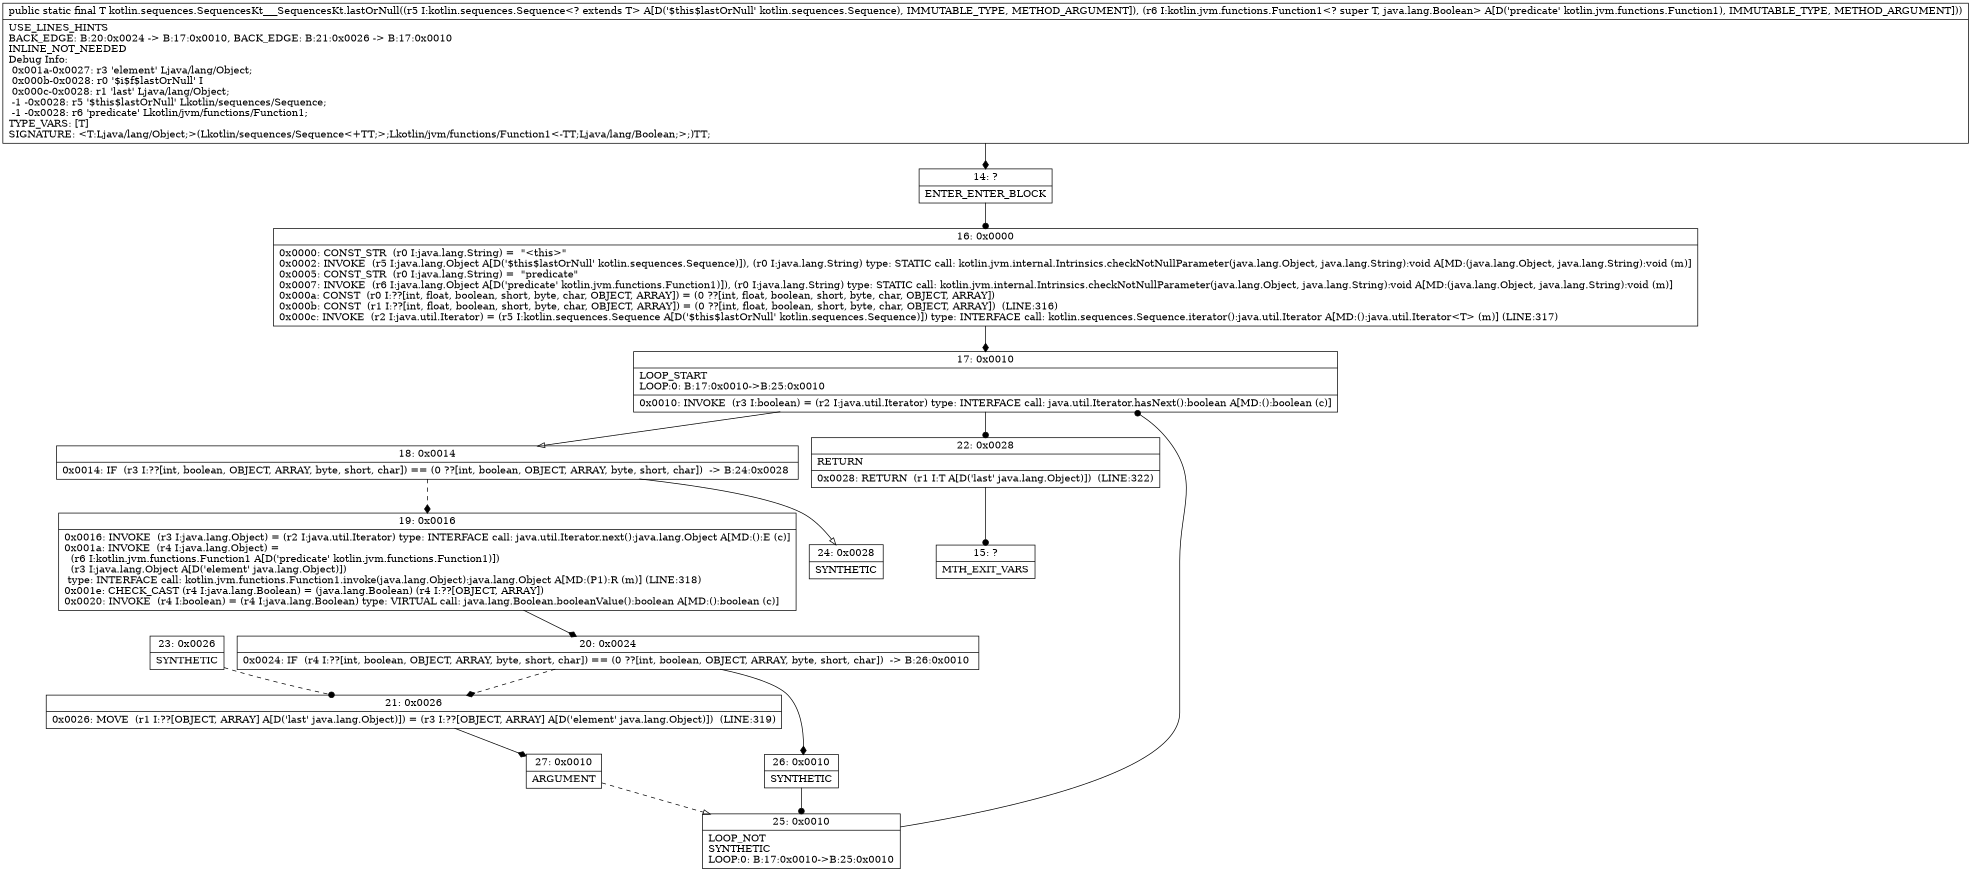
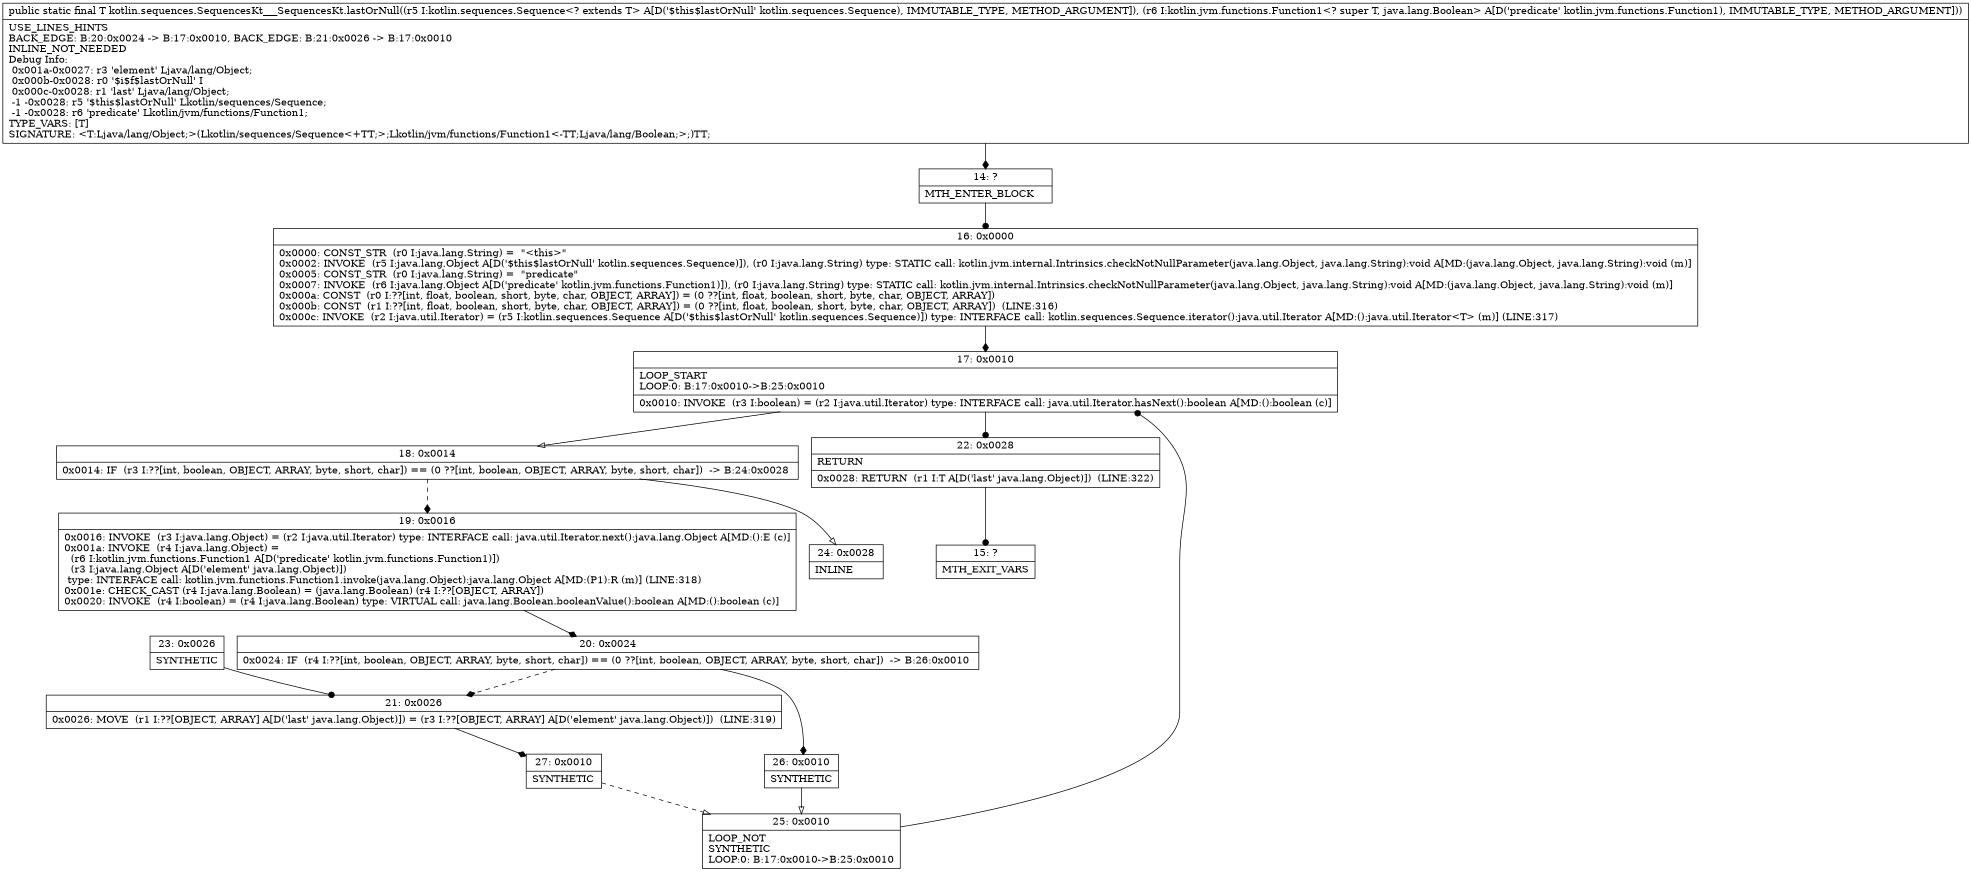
(986, 194) -> (980, 194)
(846, 570) -> (834, 570)
(276, 682) -> (276, 682)
(564, 779) -> (563, 779)
(801, 798) -> (801, 798)
